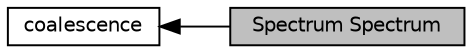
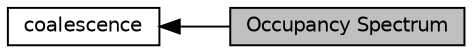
(347, 27) -> (347, 27)
